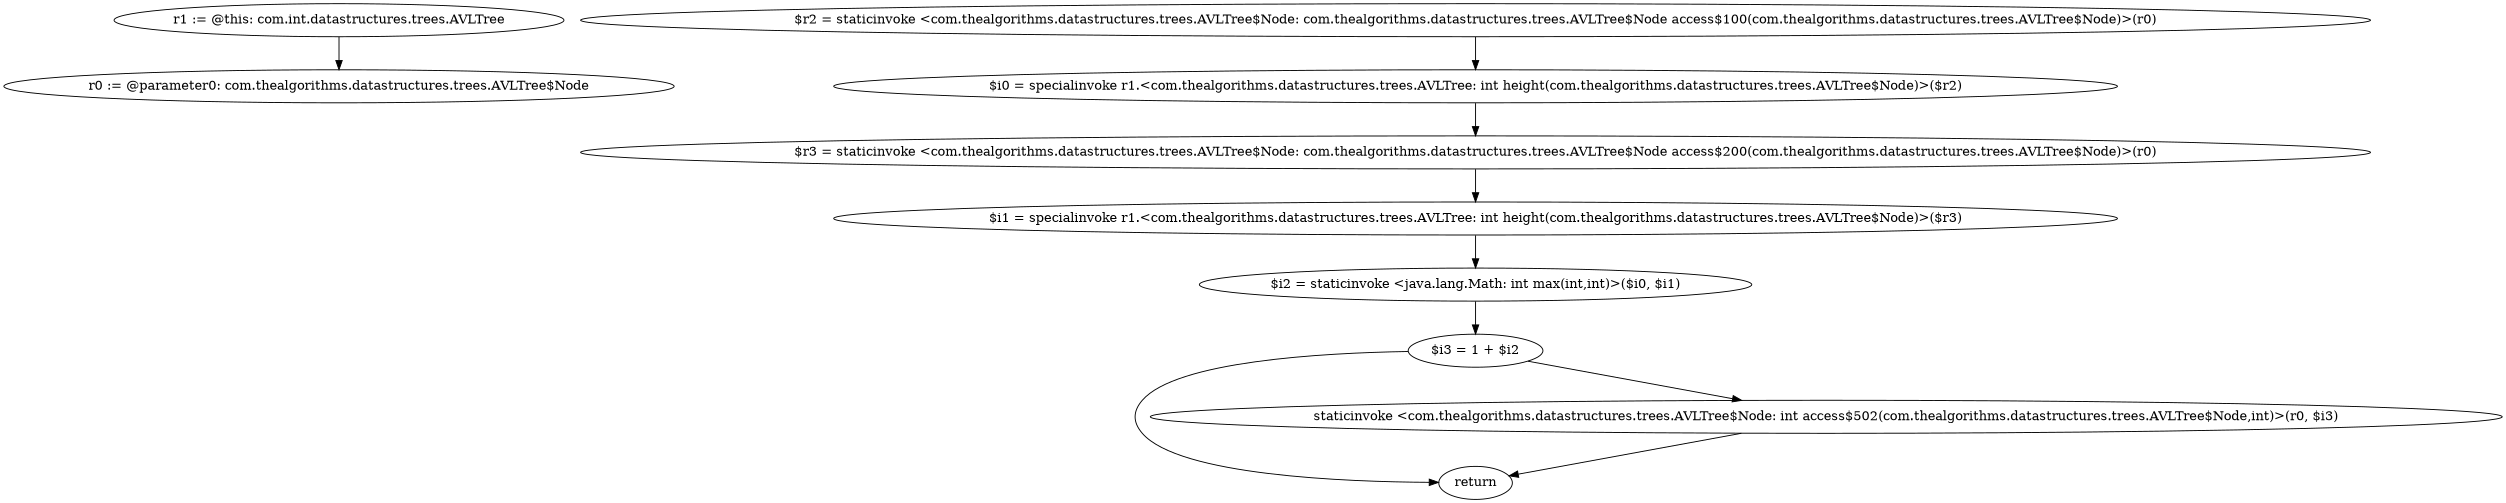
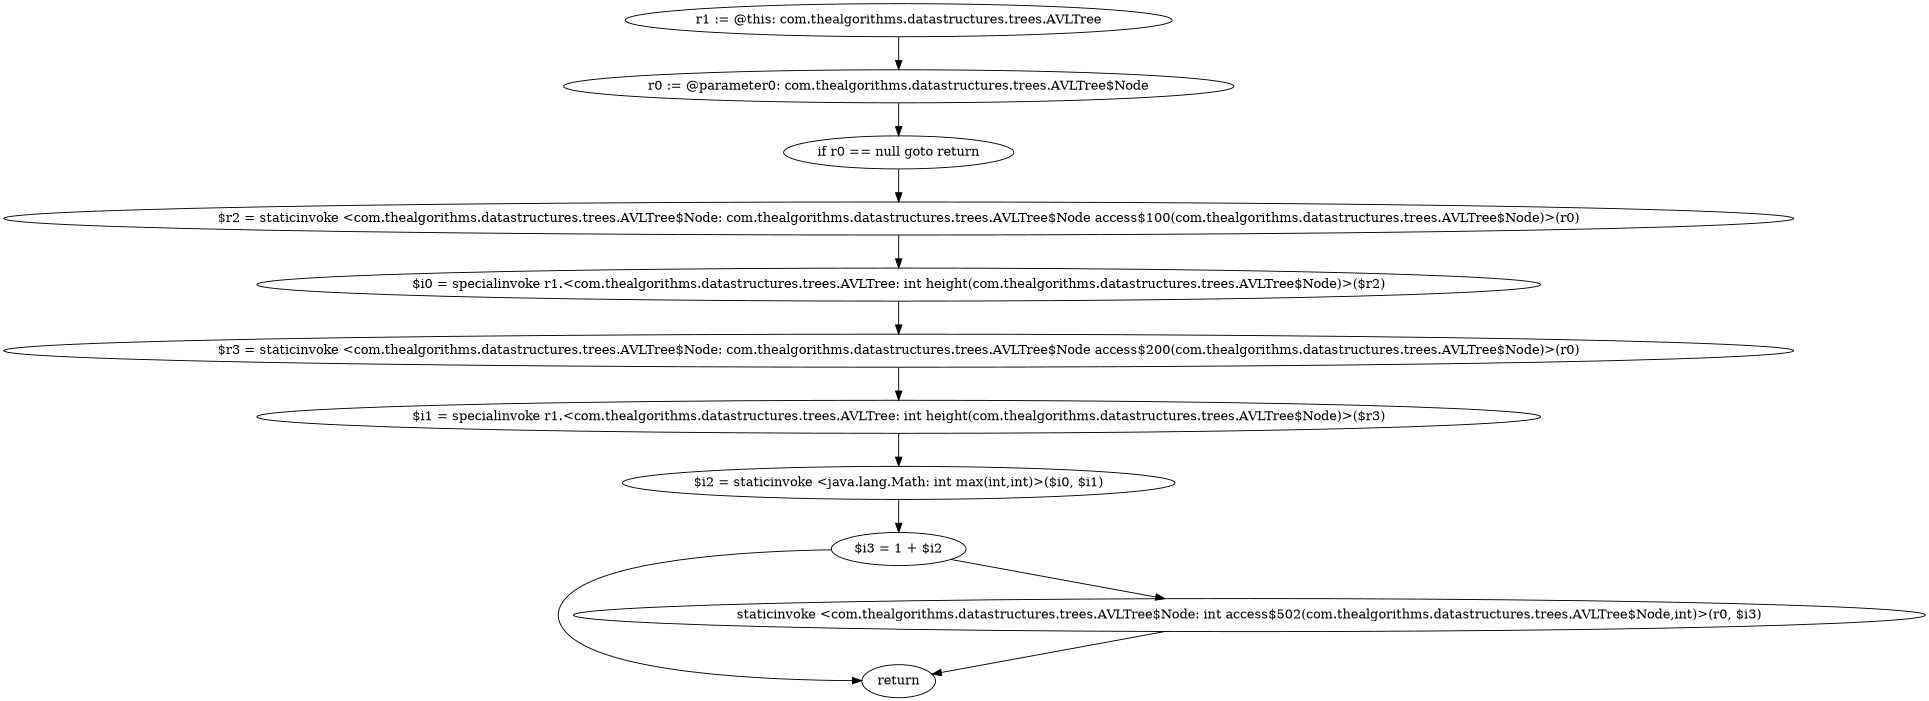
(339, 20) -> (899, 20)
none -> (899, 152)
